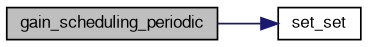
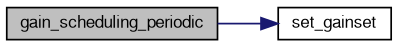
(320, 24) -> (335, 24)
